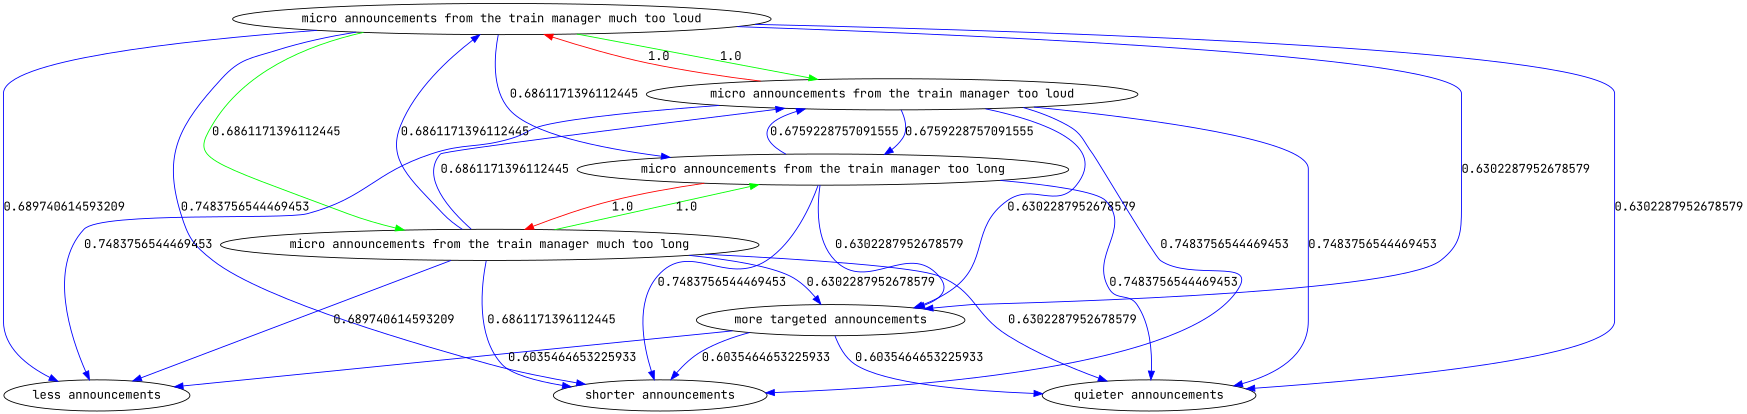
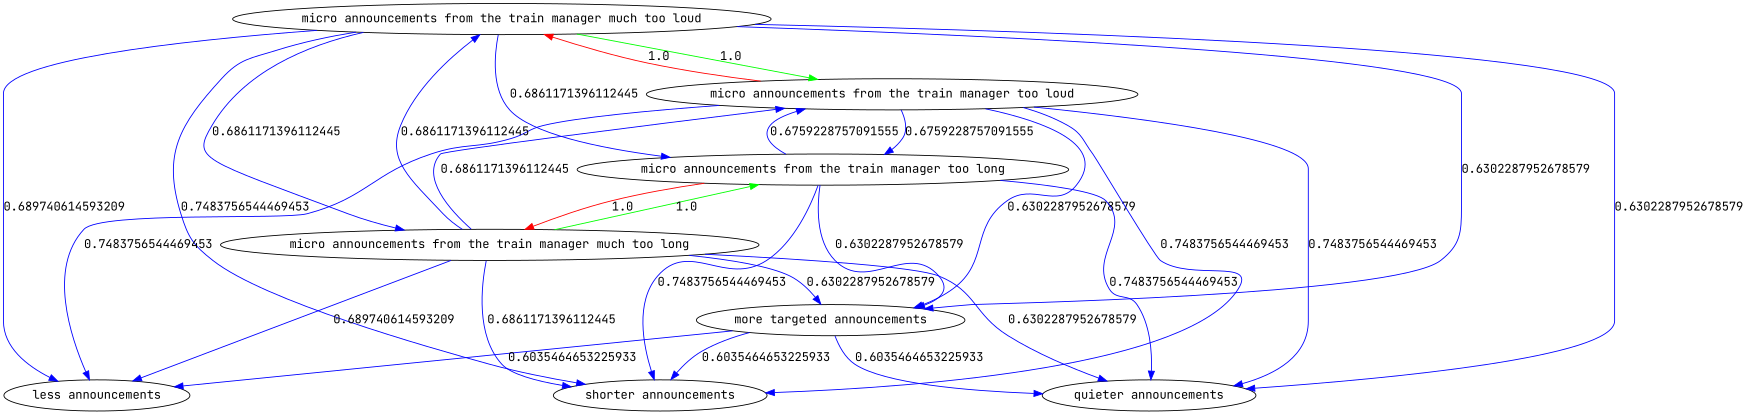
(205, 149) -> (205, 149)
